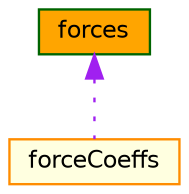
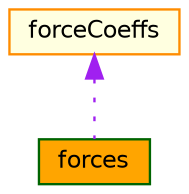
(94, 109) -> (94, 109)
